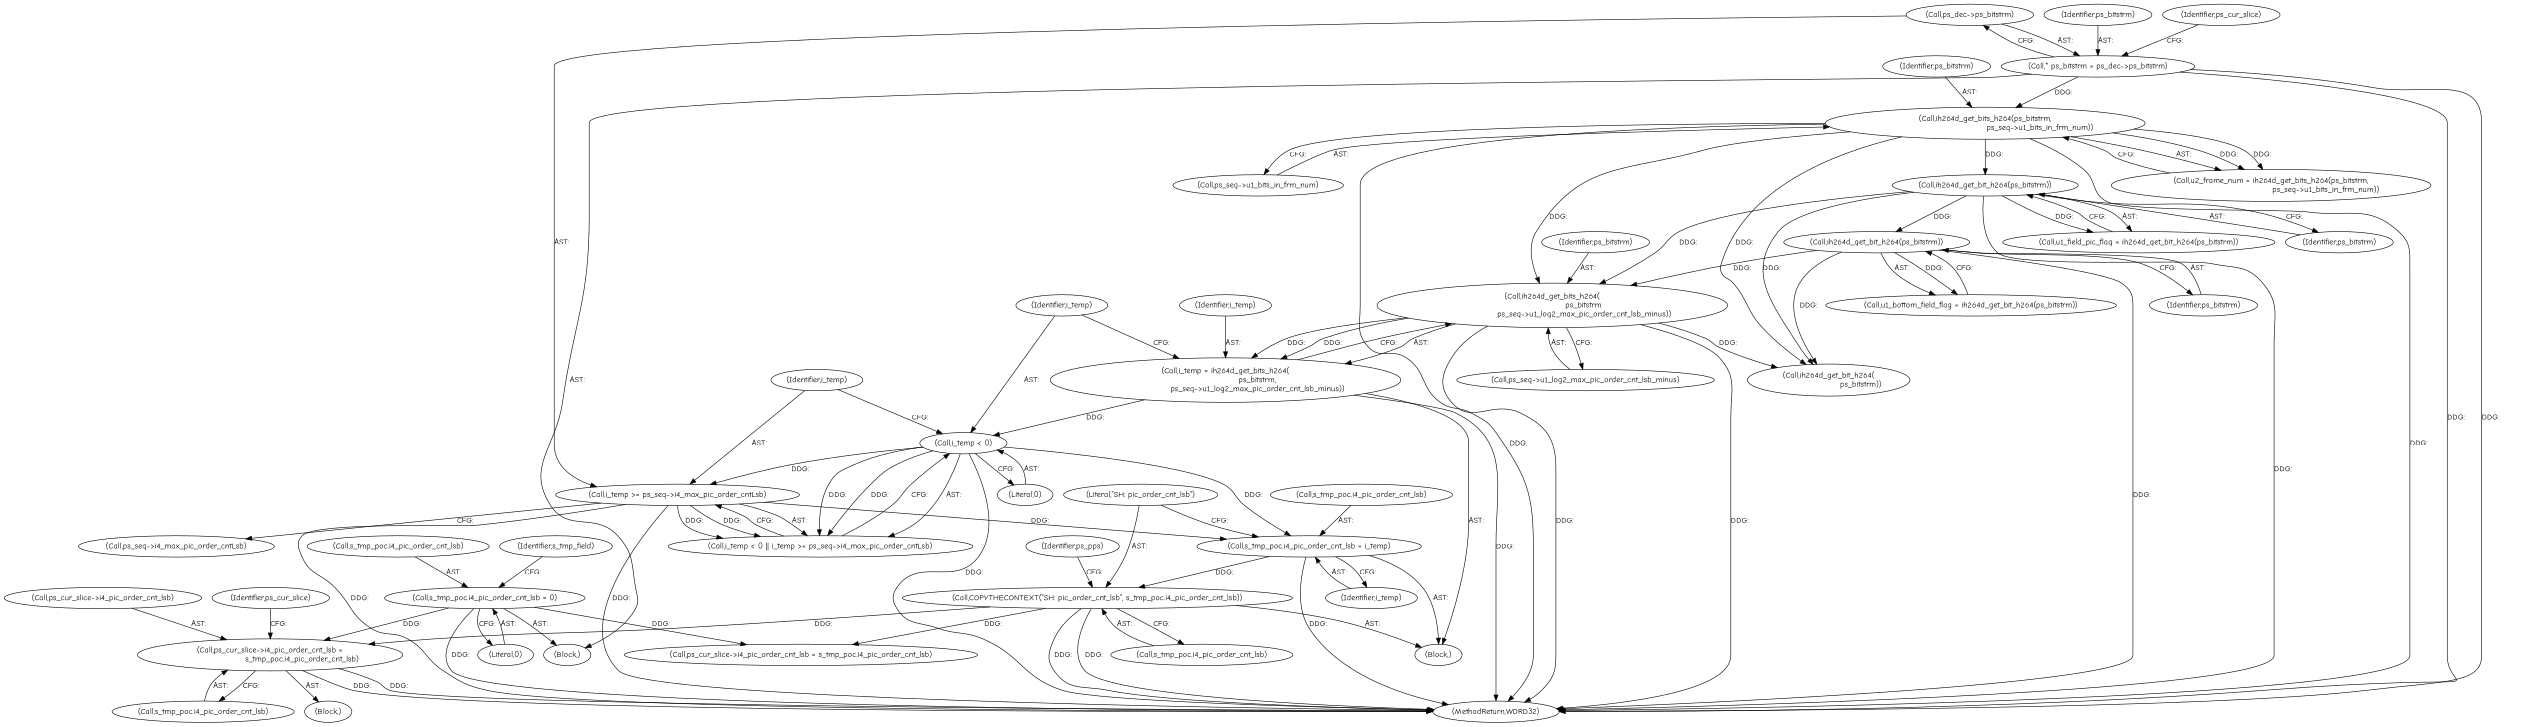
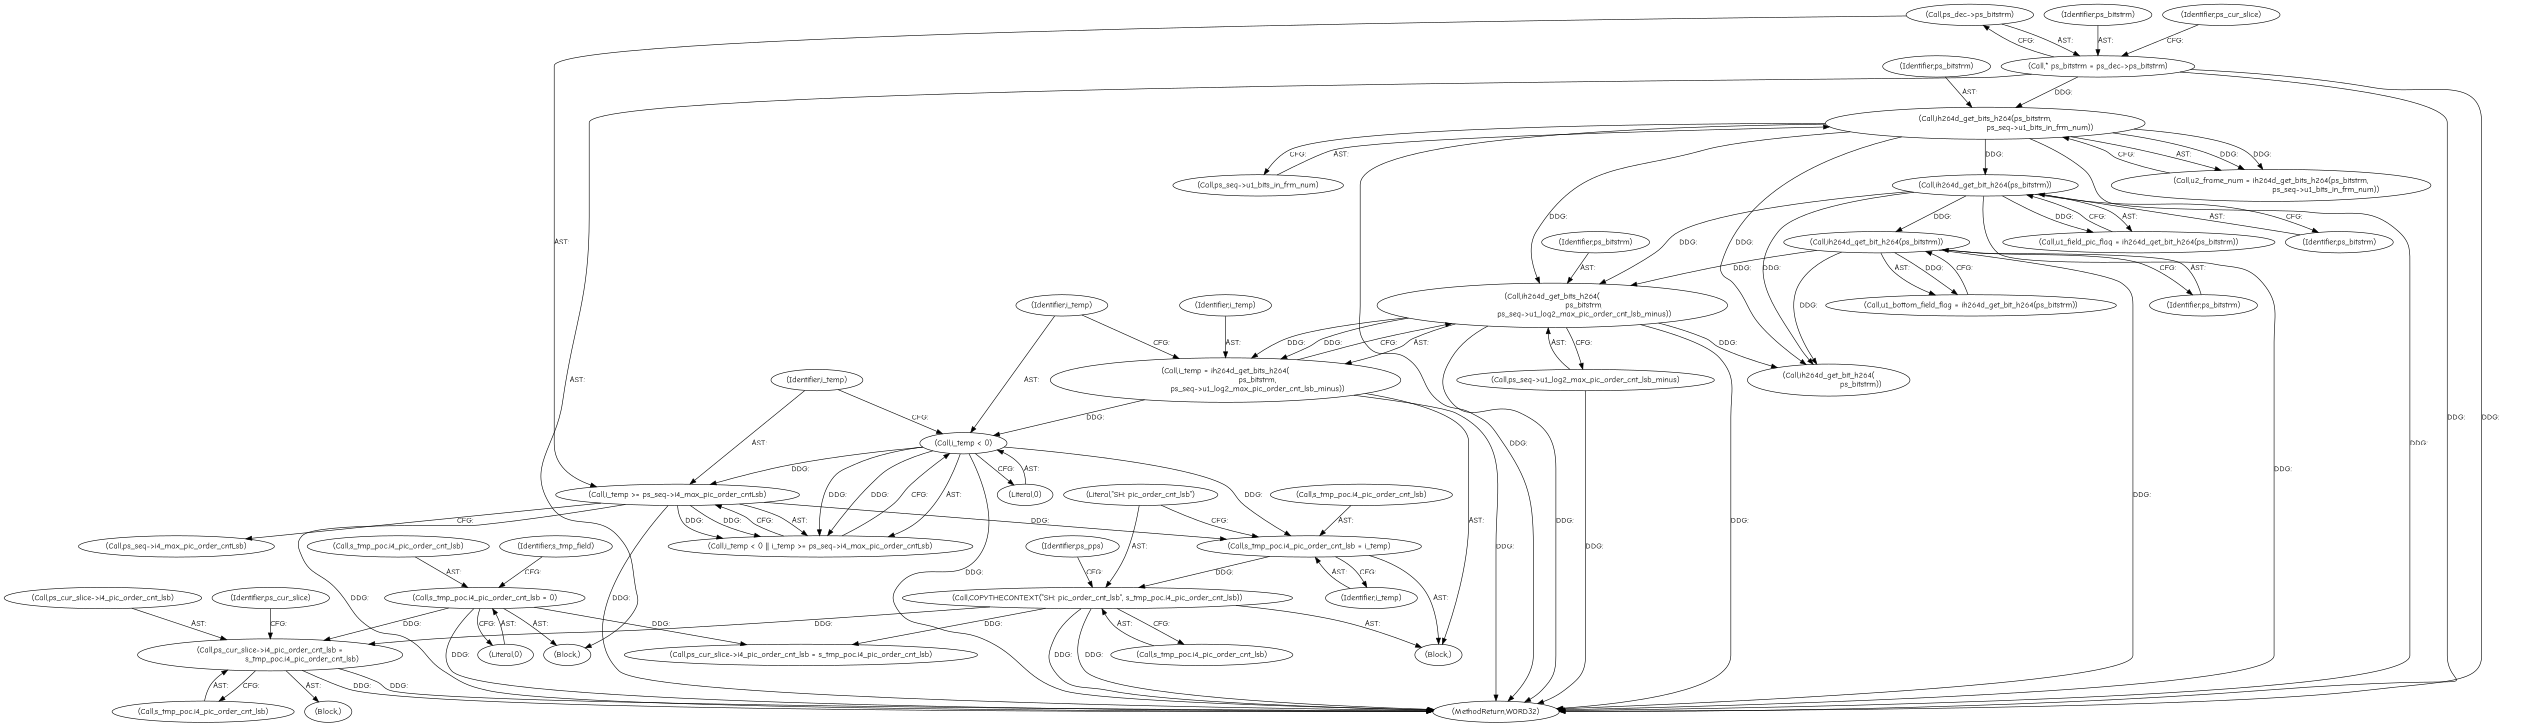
(1338, 659) -> (1586, 557)
